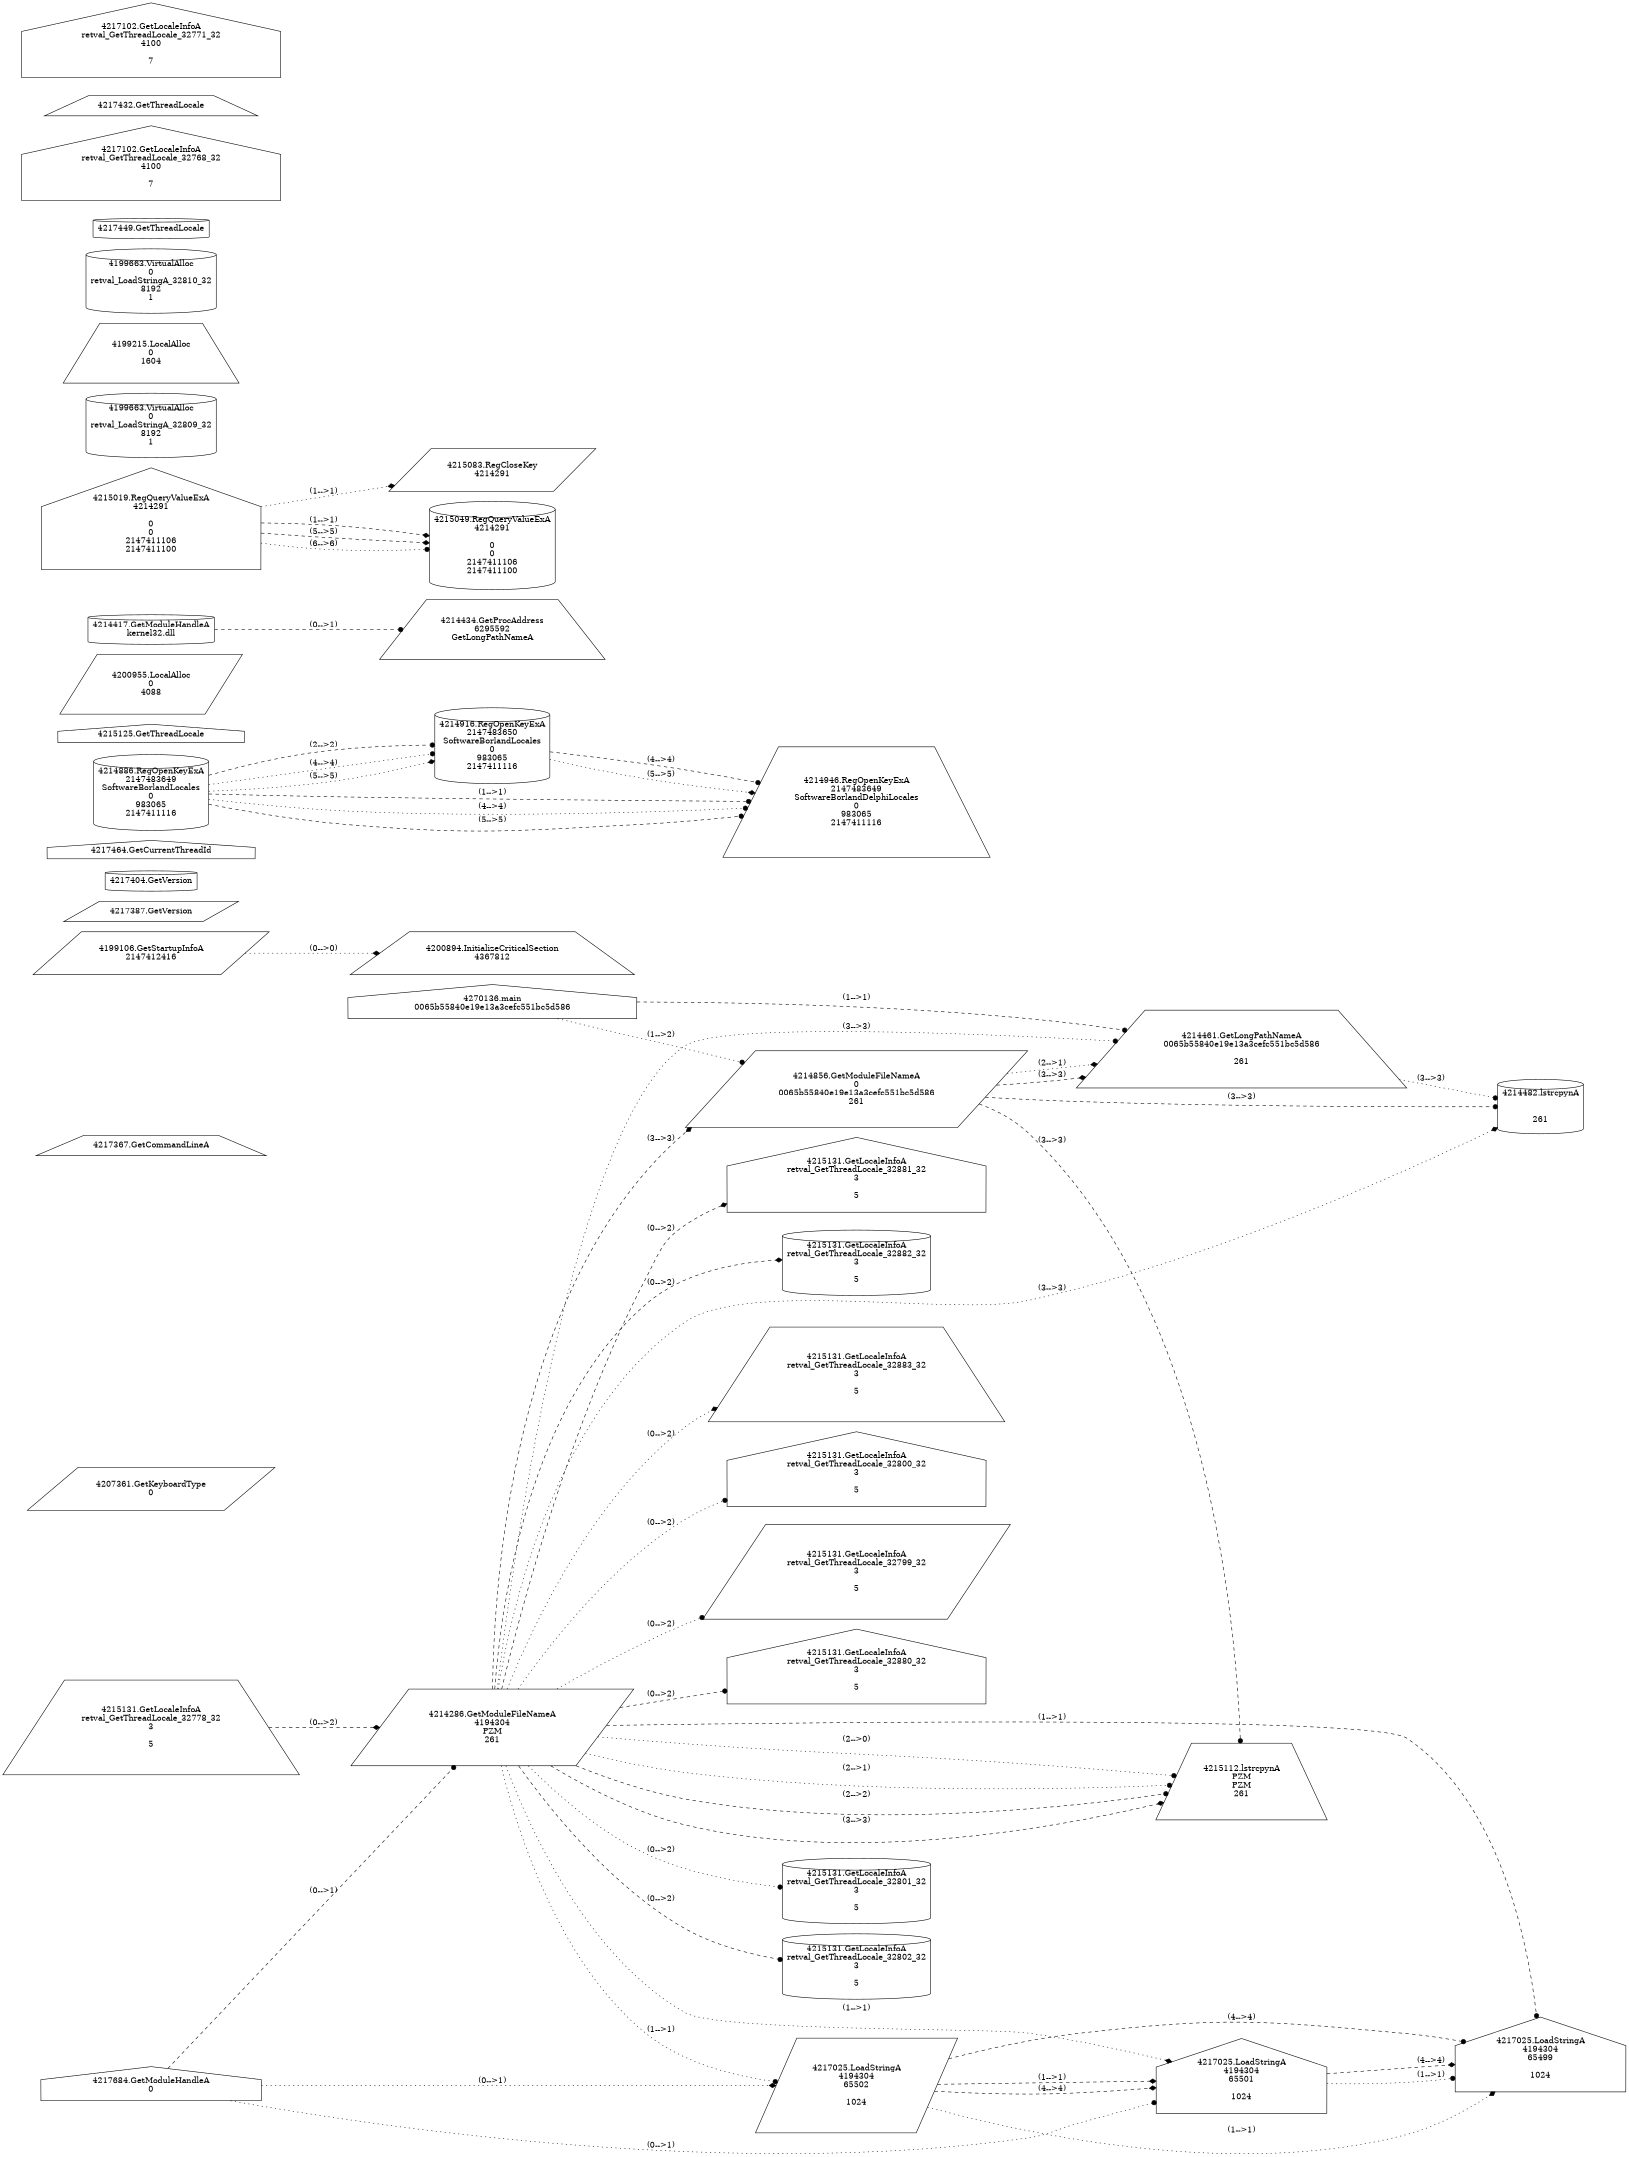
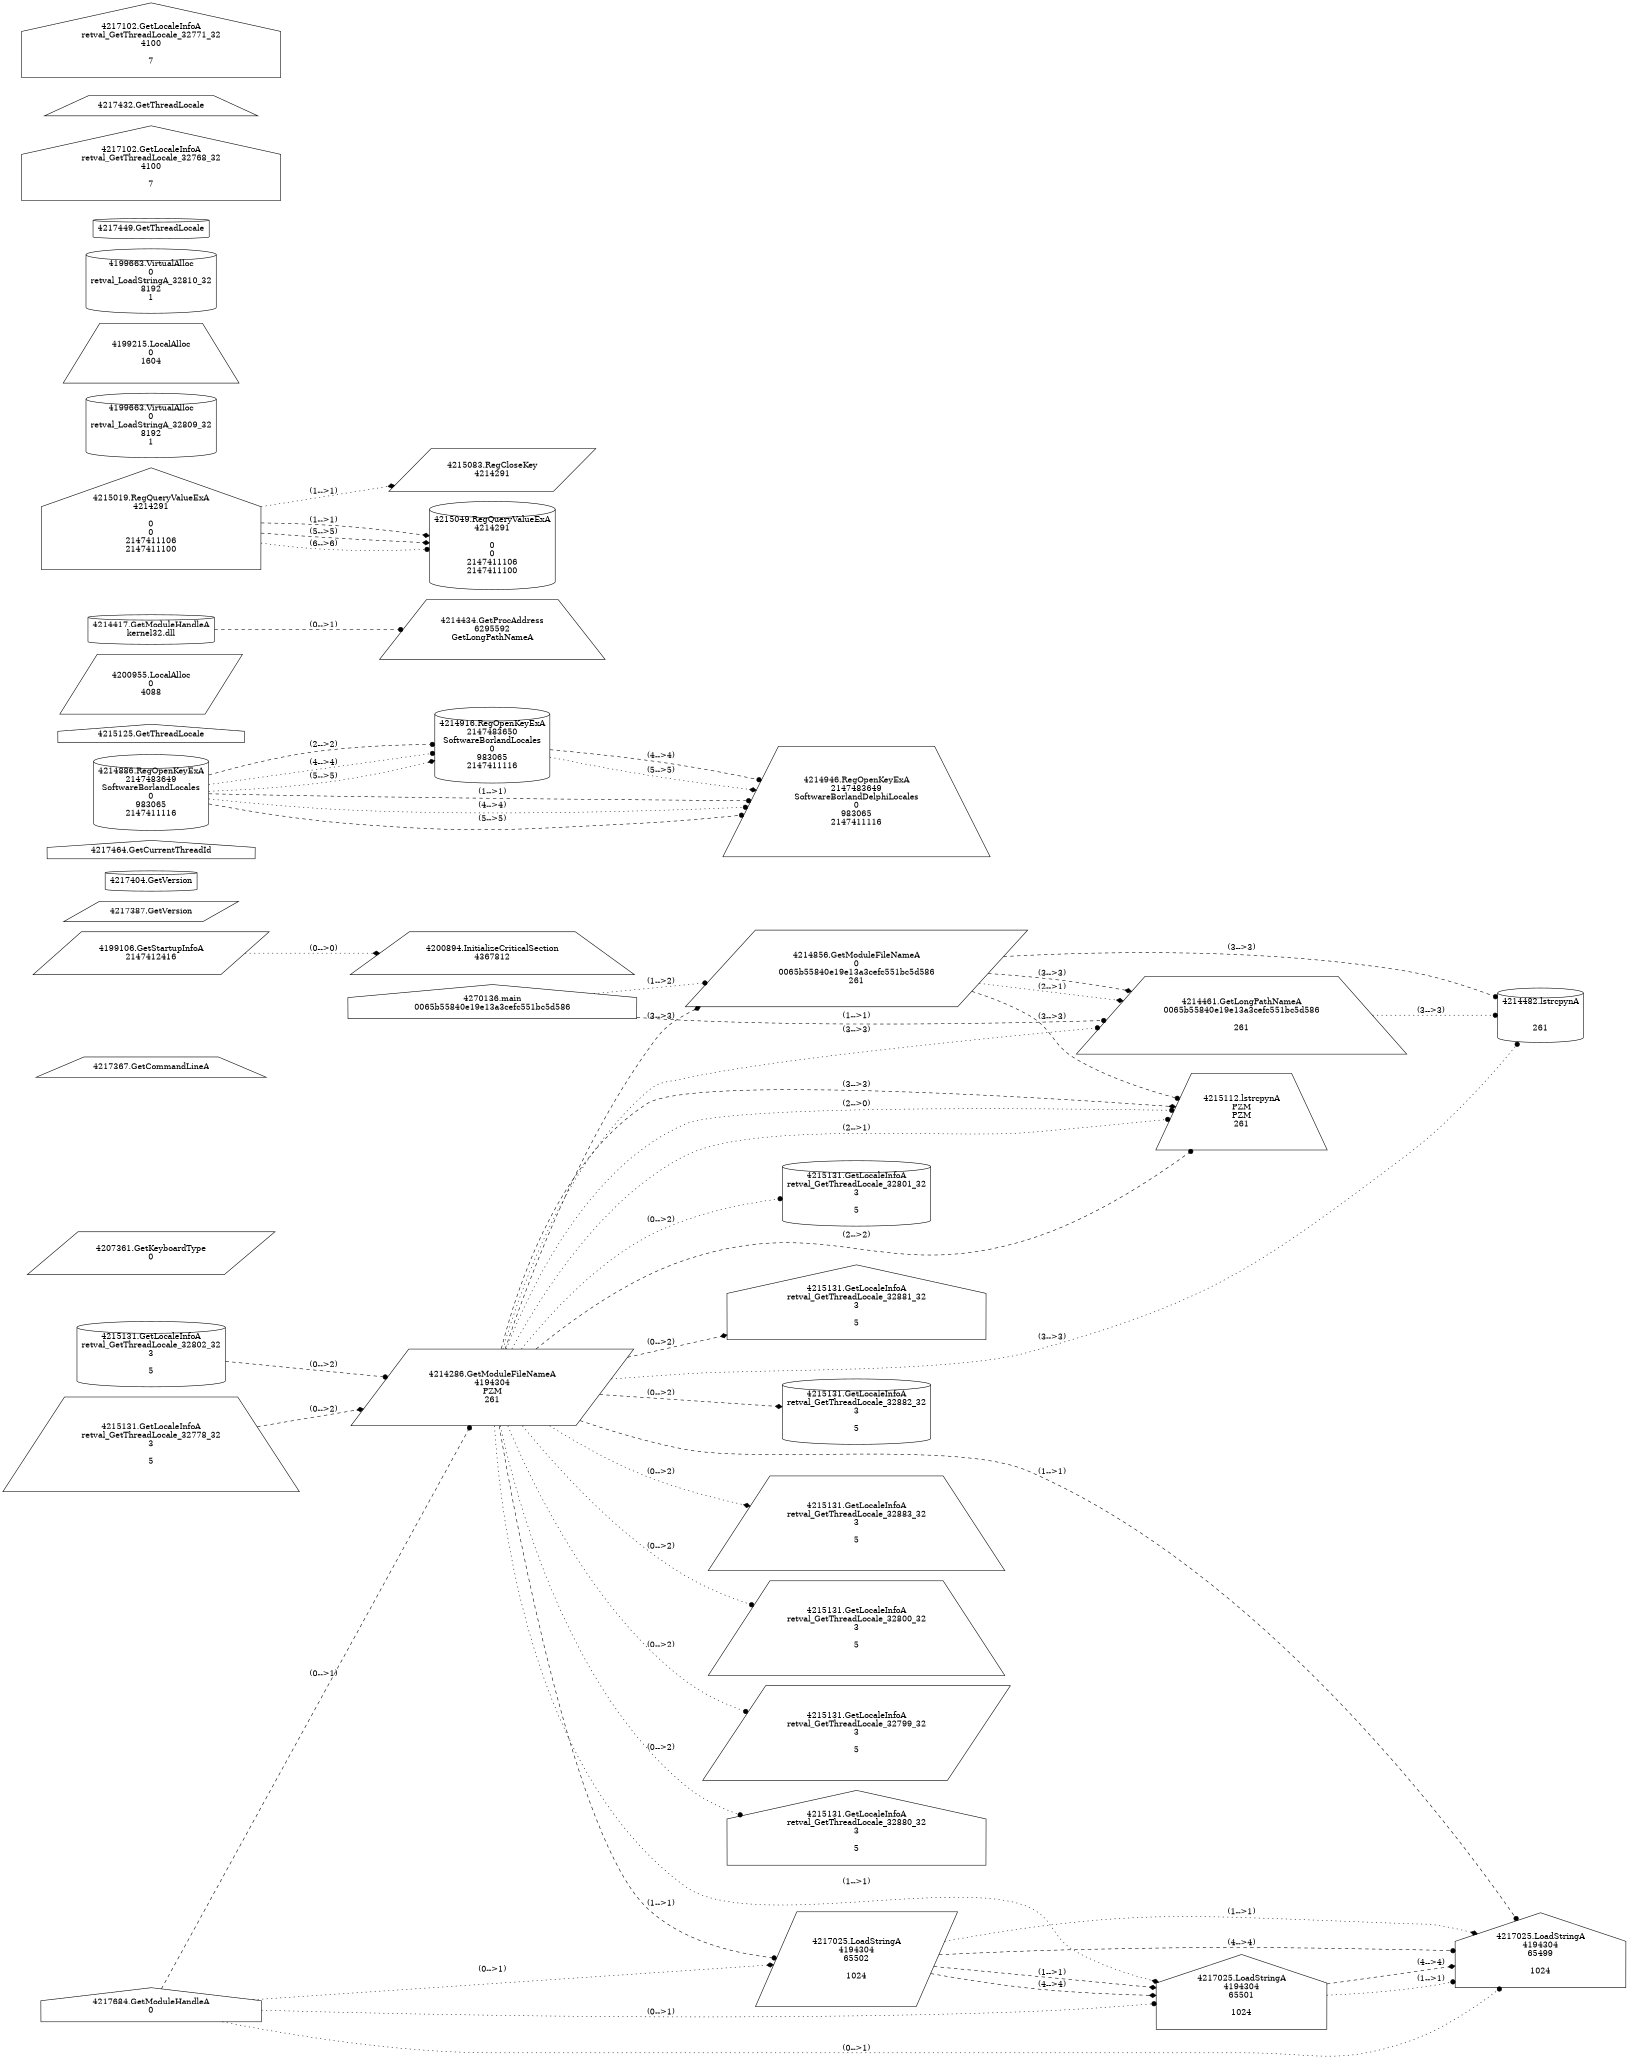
(891, 1303) -> (1108, 1328)
(857, 1473) -> (857, 1628)
(671, 1699) -> (579, 1647)
(630, 1889) -> (304, 1369)
(588, 1970) -> (574, 1756)
none -> (867, 2053)
